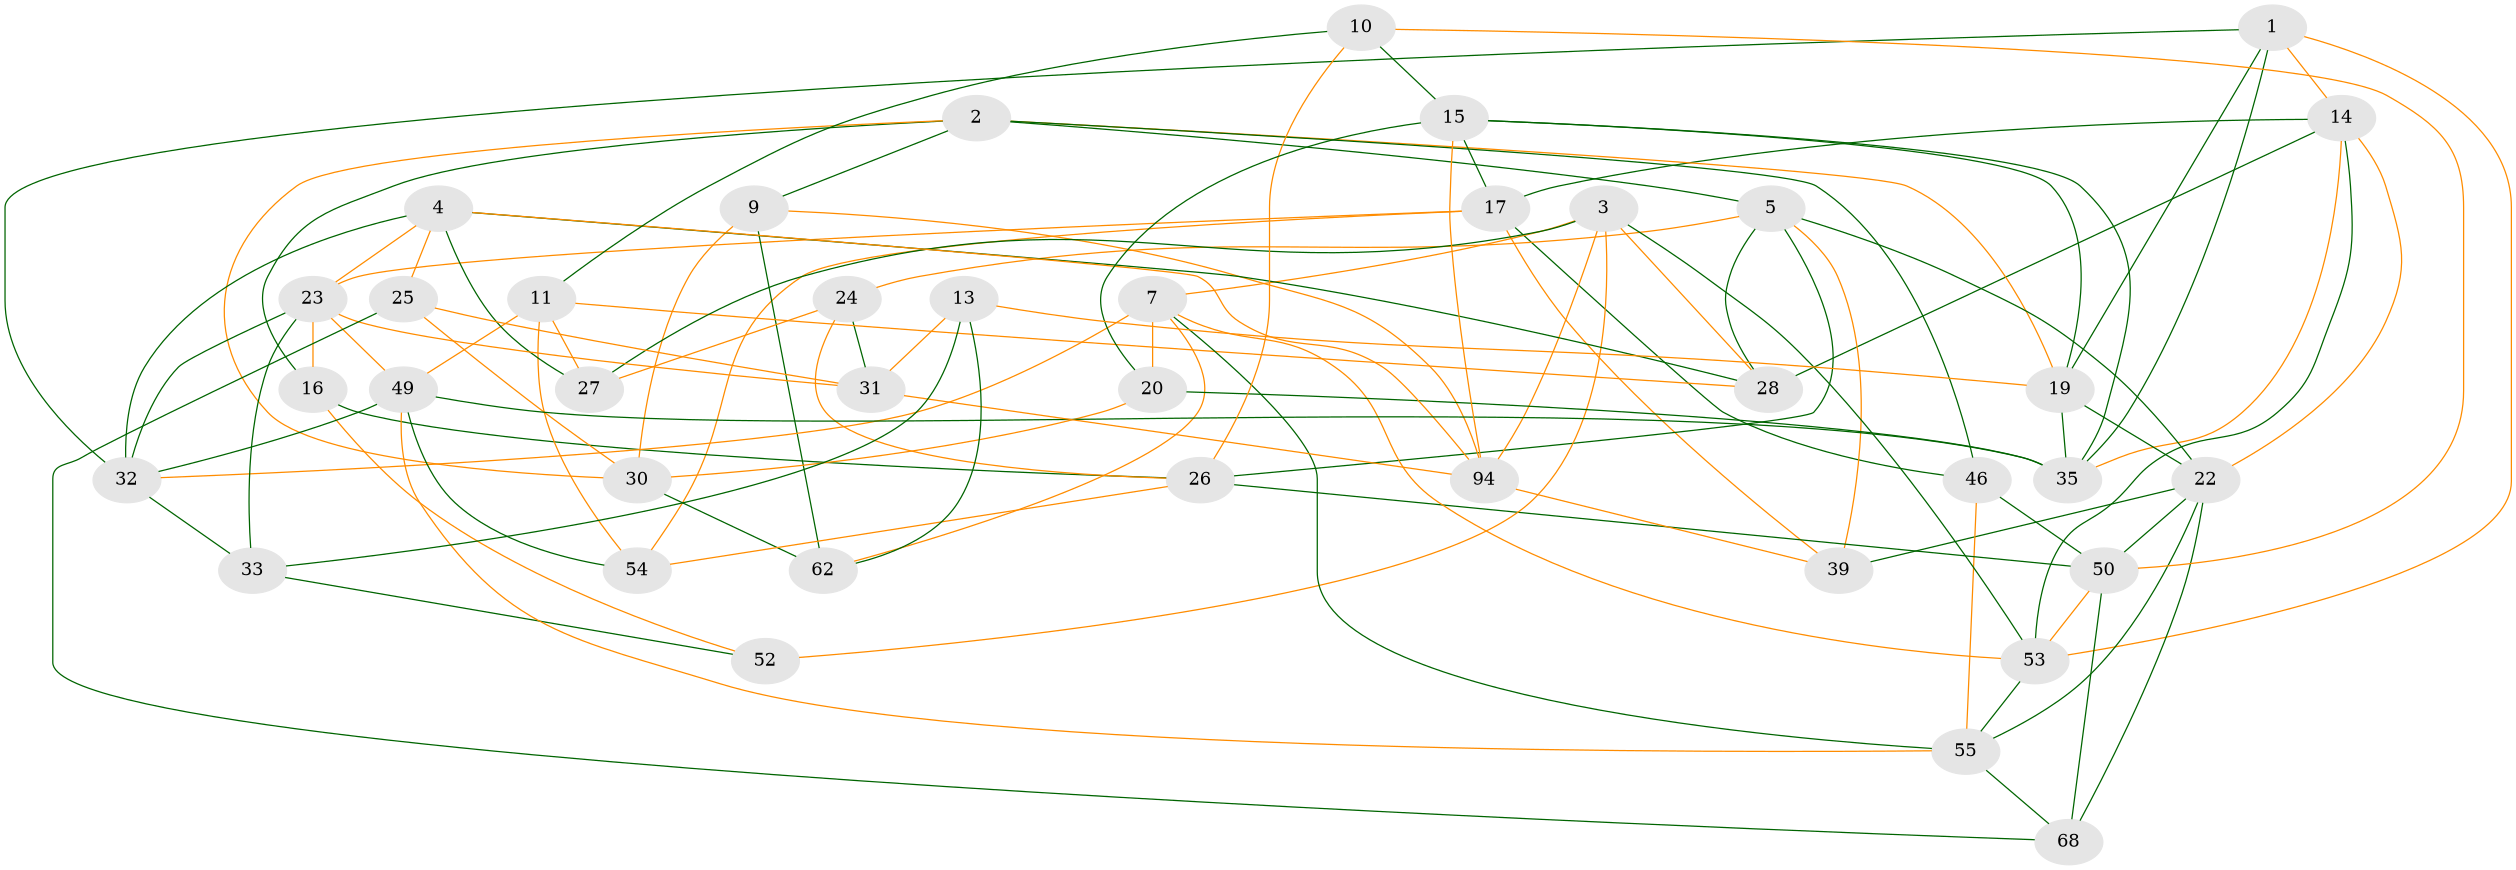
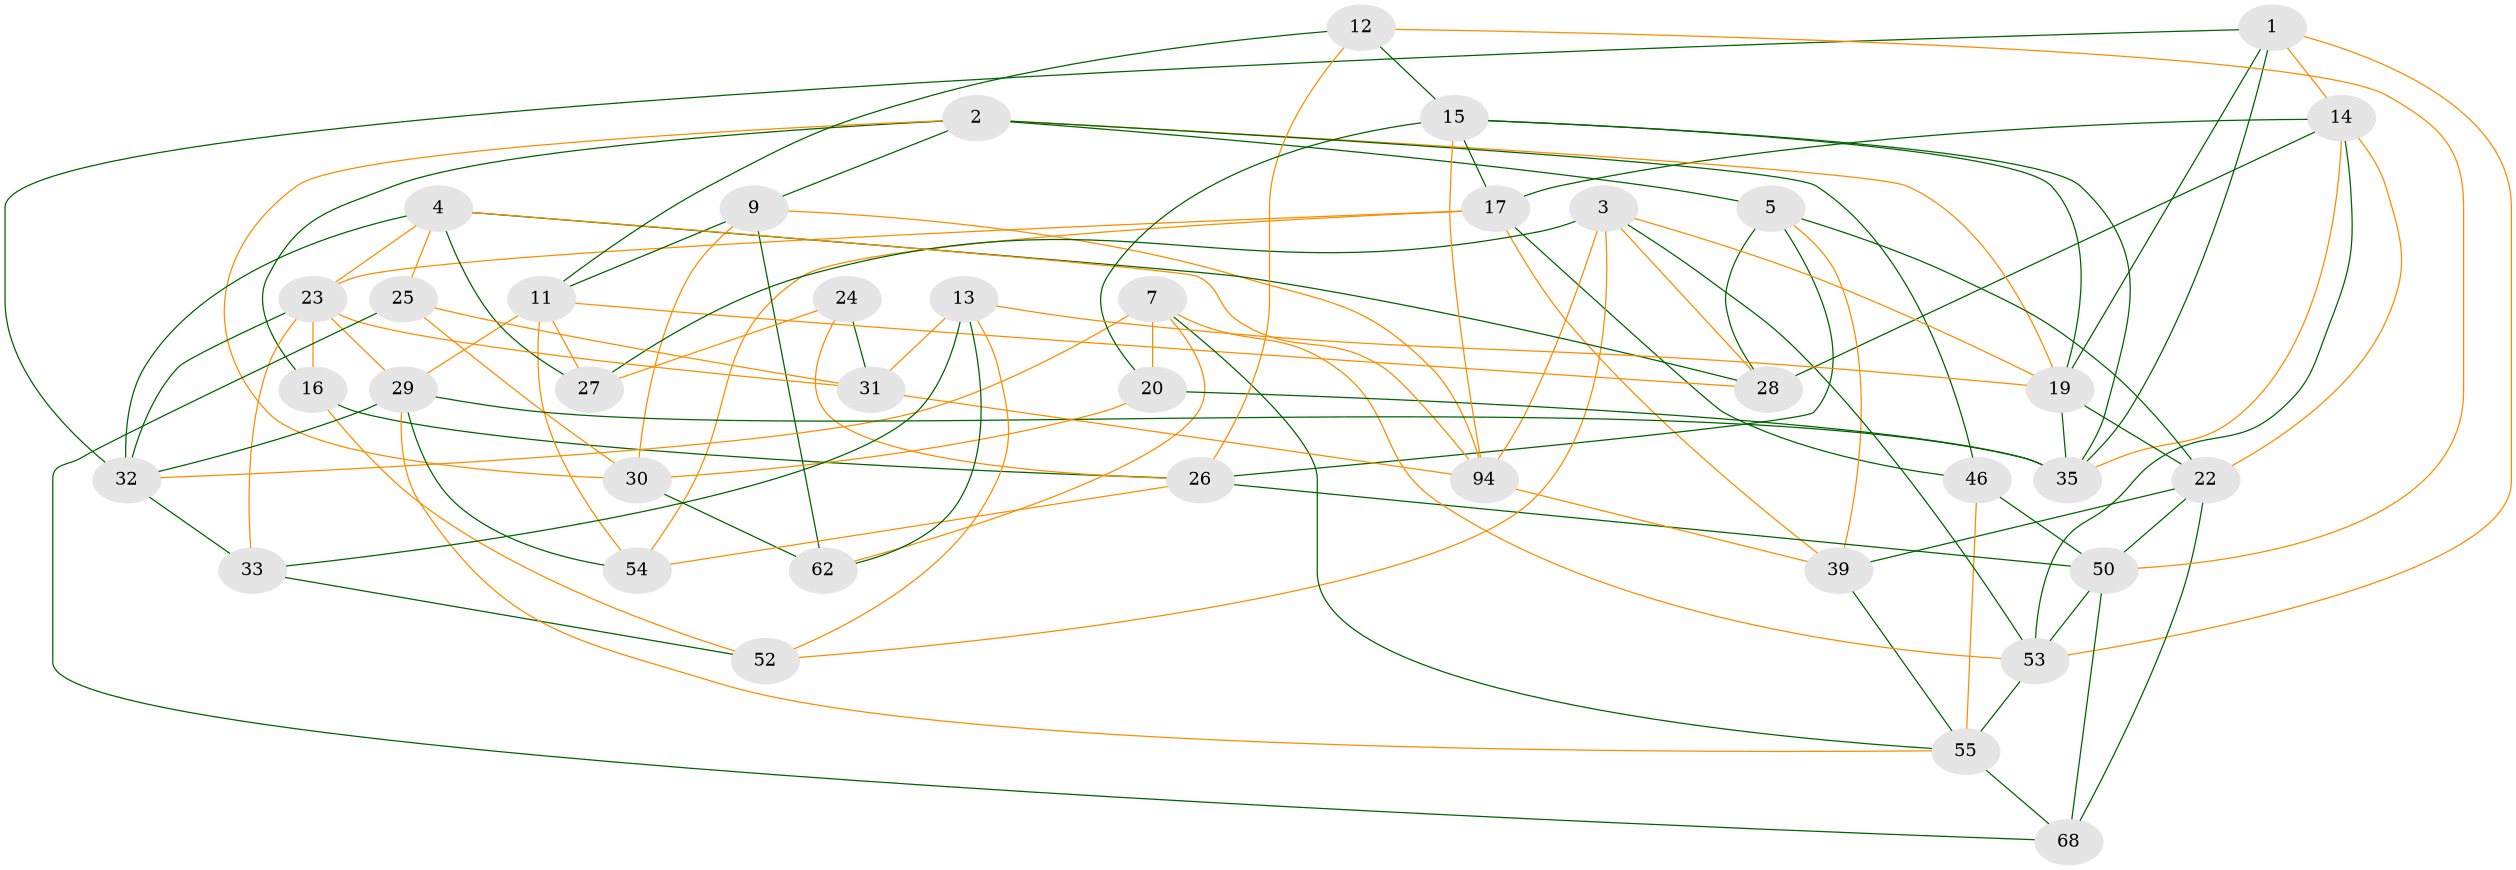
(1361, 28) -> (1361, 28)
(1090, 254) -> none
none -> (636, 259)
(1382, 265) -> (1828, 283)
(403, 390) -> (403, 390)
(254, 429) -> (254, 429)
none -> (983, 506)
(2070, 616) -> (2070, 616)
(2124, 635) -> (1902, 661)
